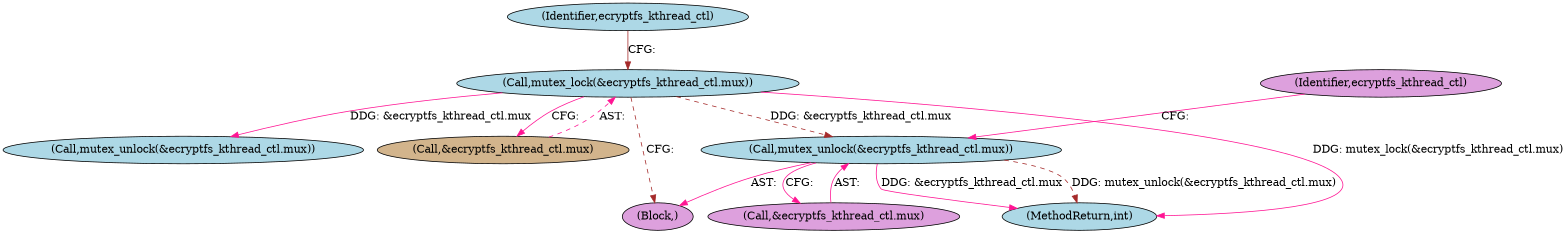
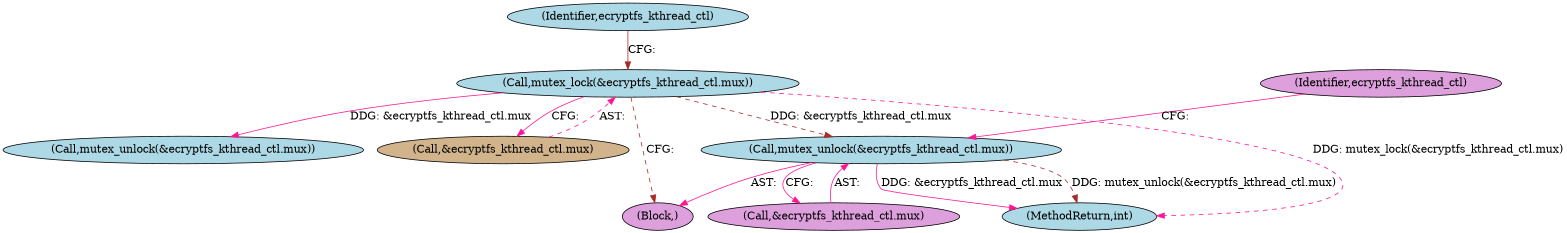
(1150, 129) -> (1150, 129)
